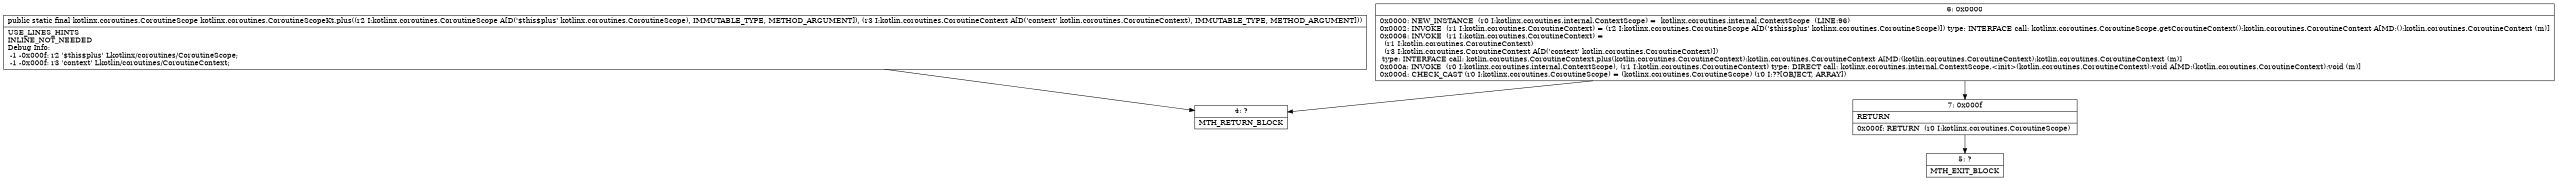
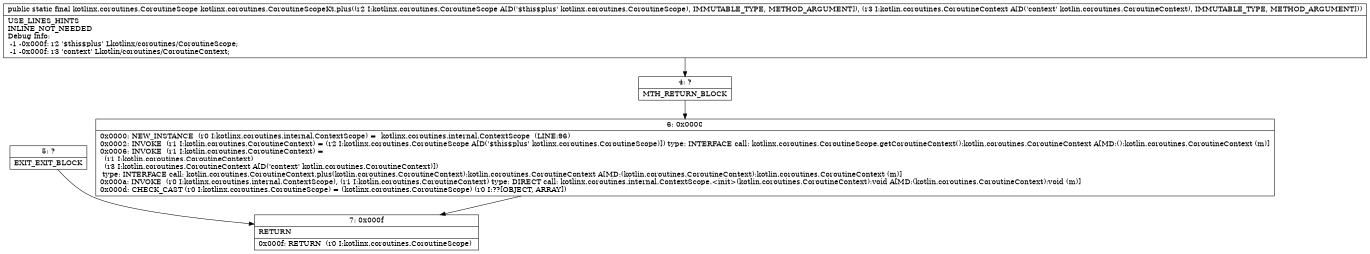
(1443, 96) -> (685, 107)
(1965, 142) -> (148, 211)
(1965, 171) -> (48, 163)
